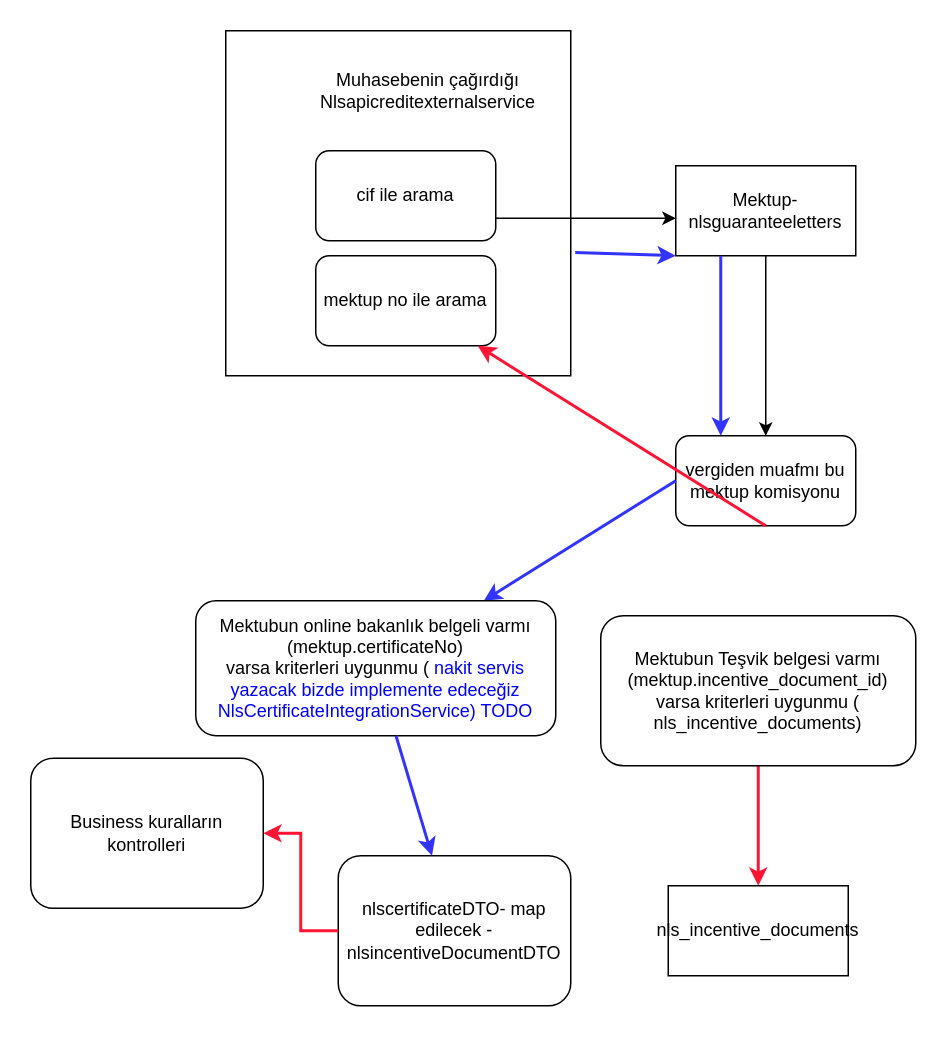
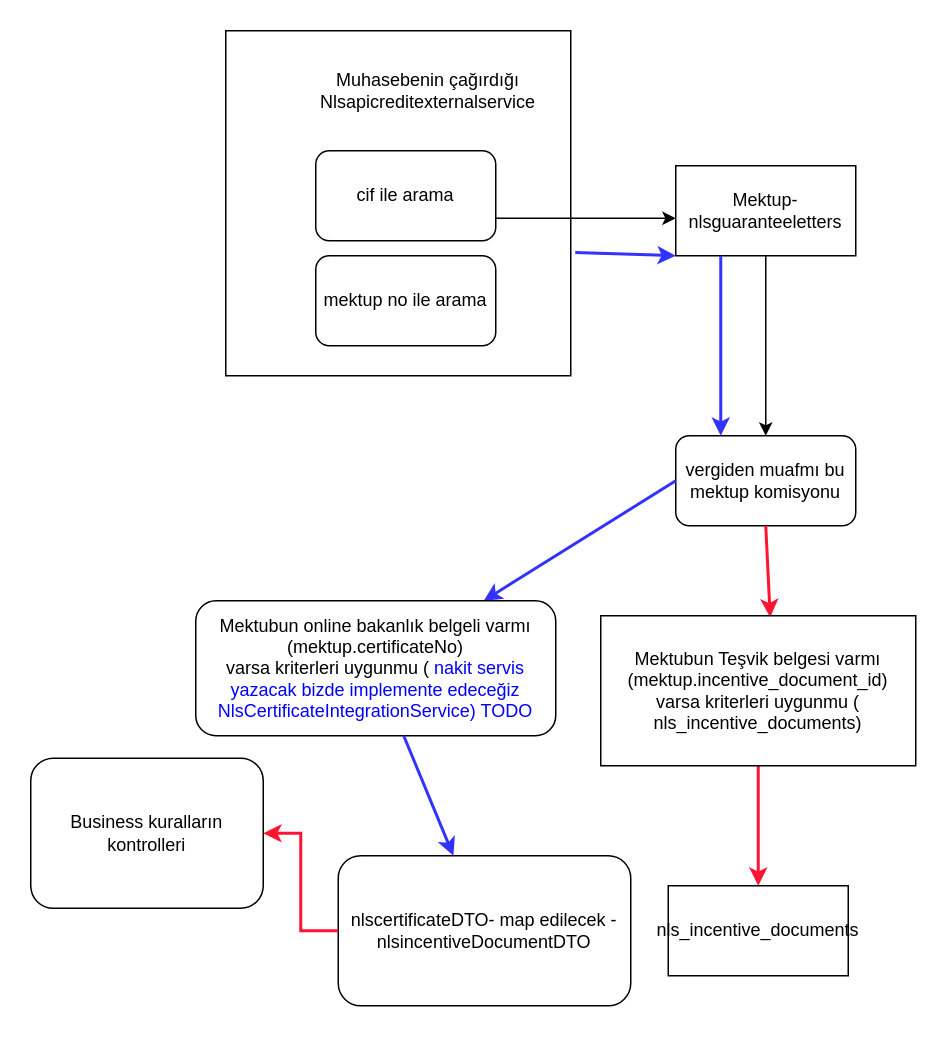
(627, 439) -> (768, 565)
(758, 691) -> (758, 691)
(455, 931) -> (485, 931)
